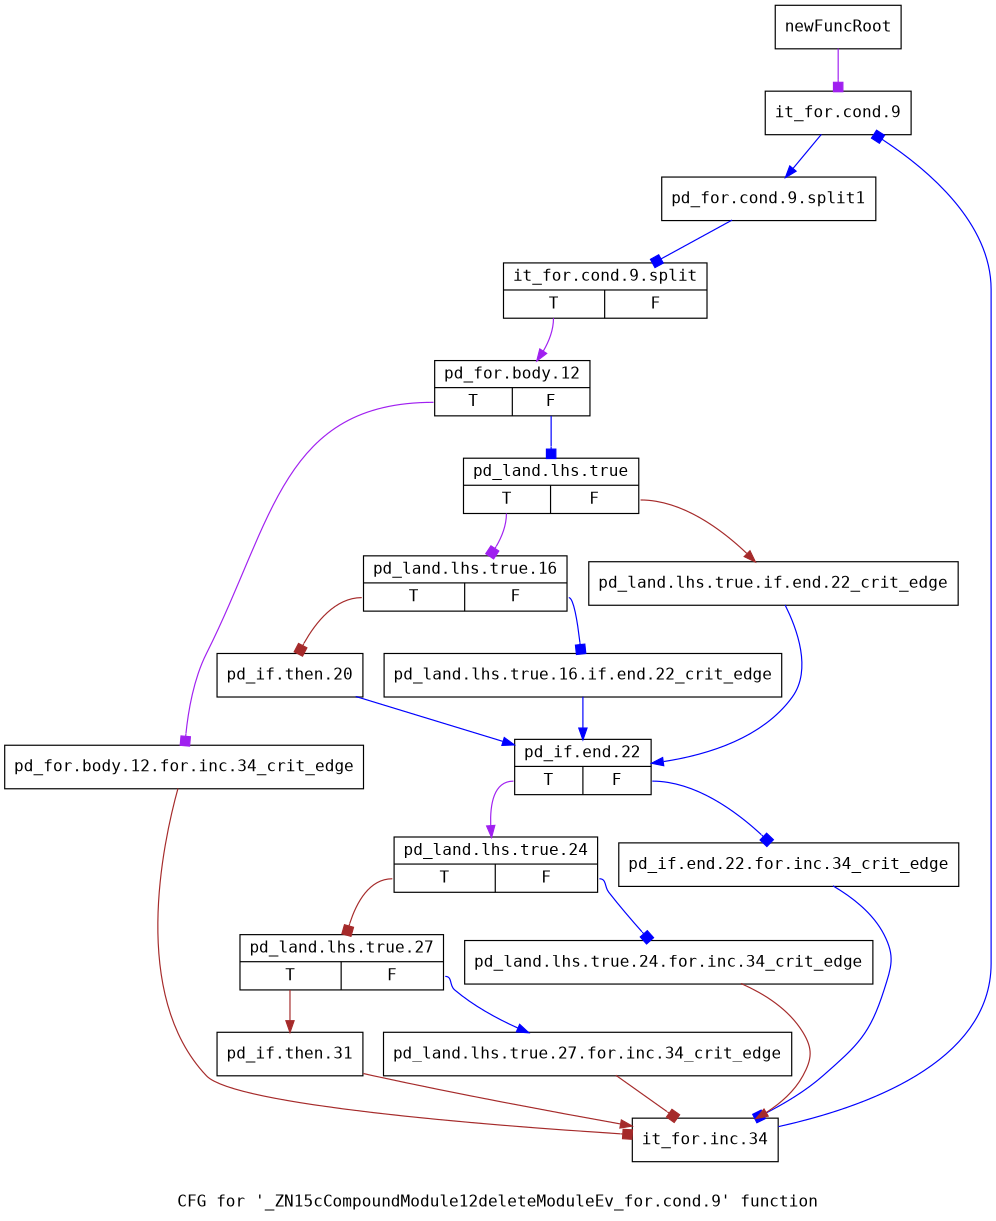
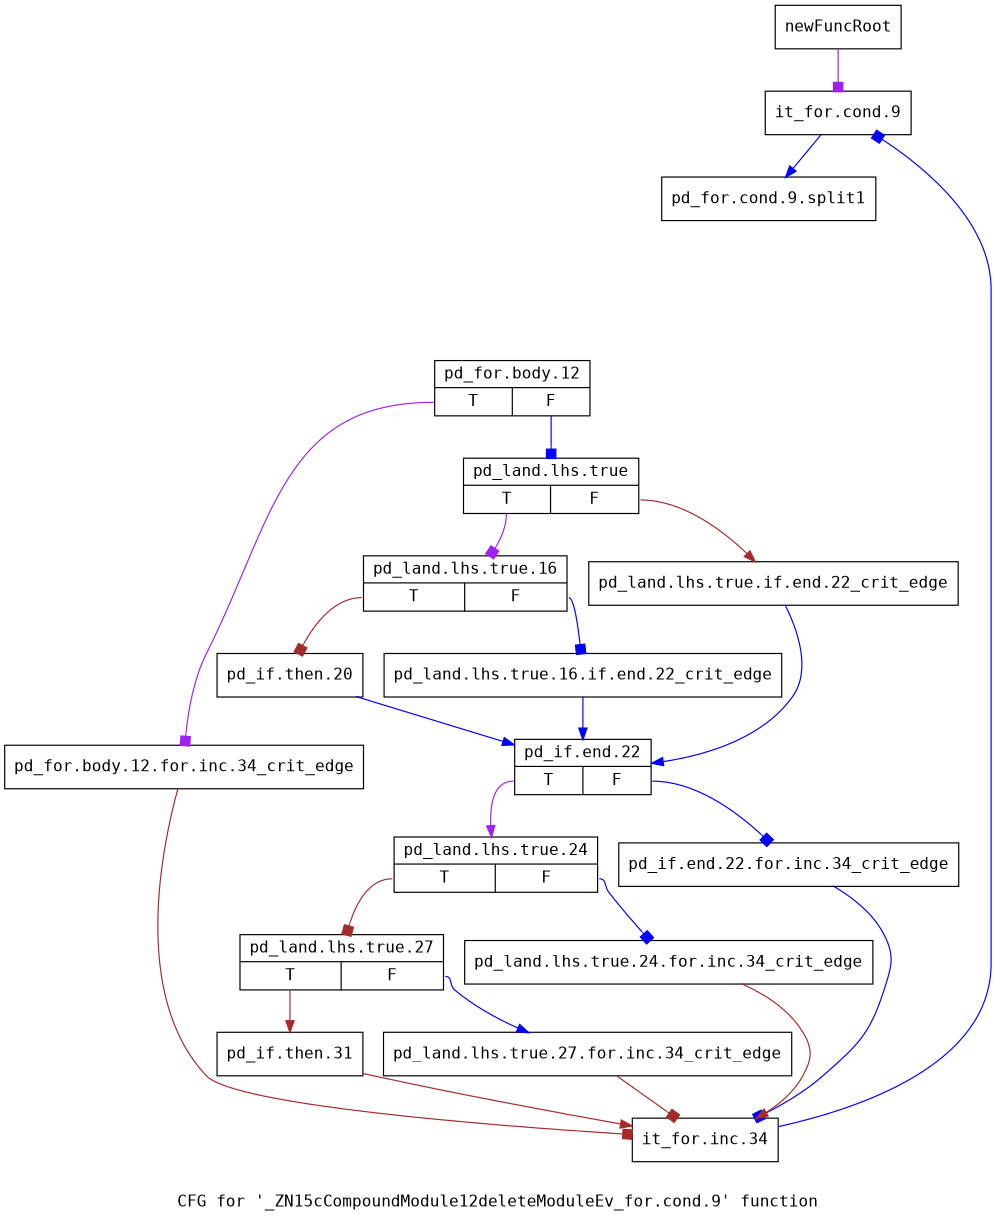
(605, 291) -> none
